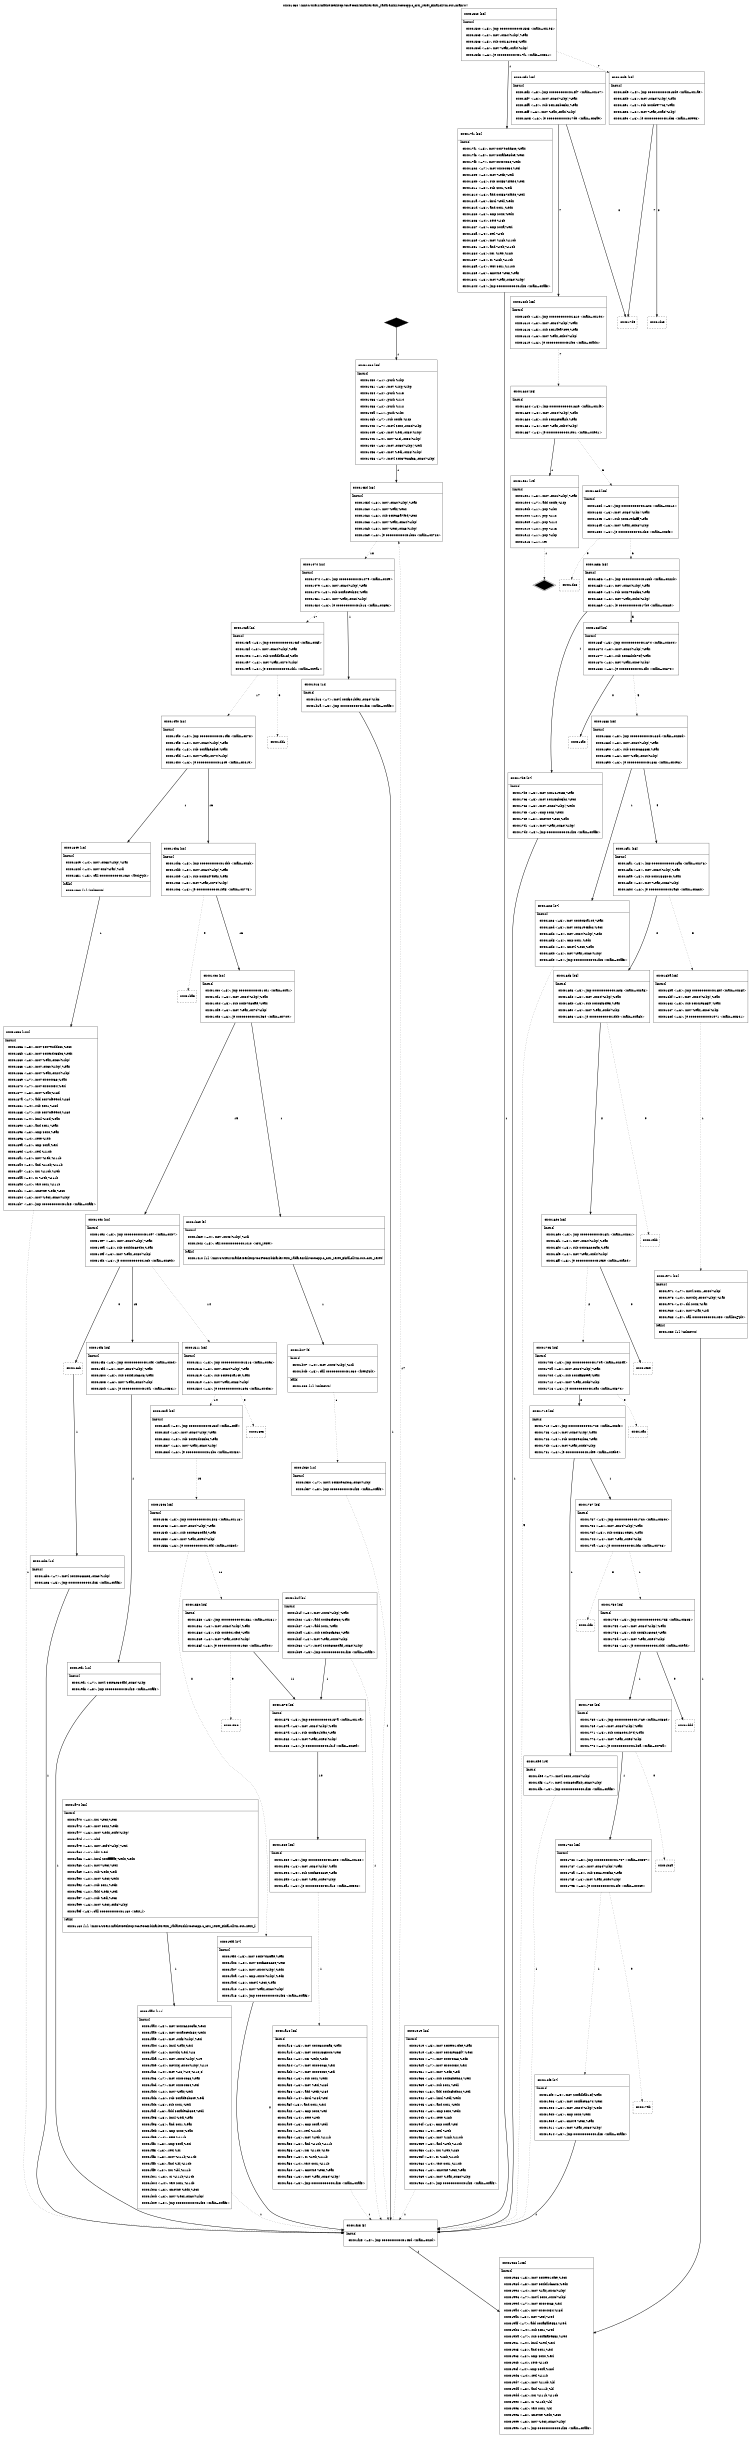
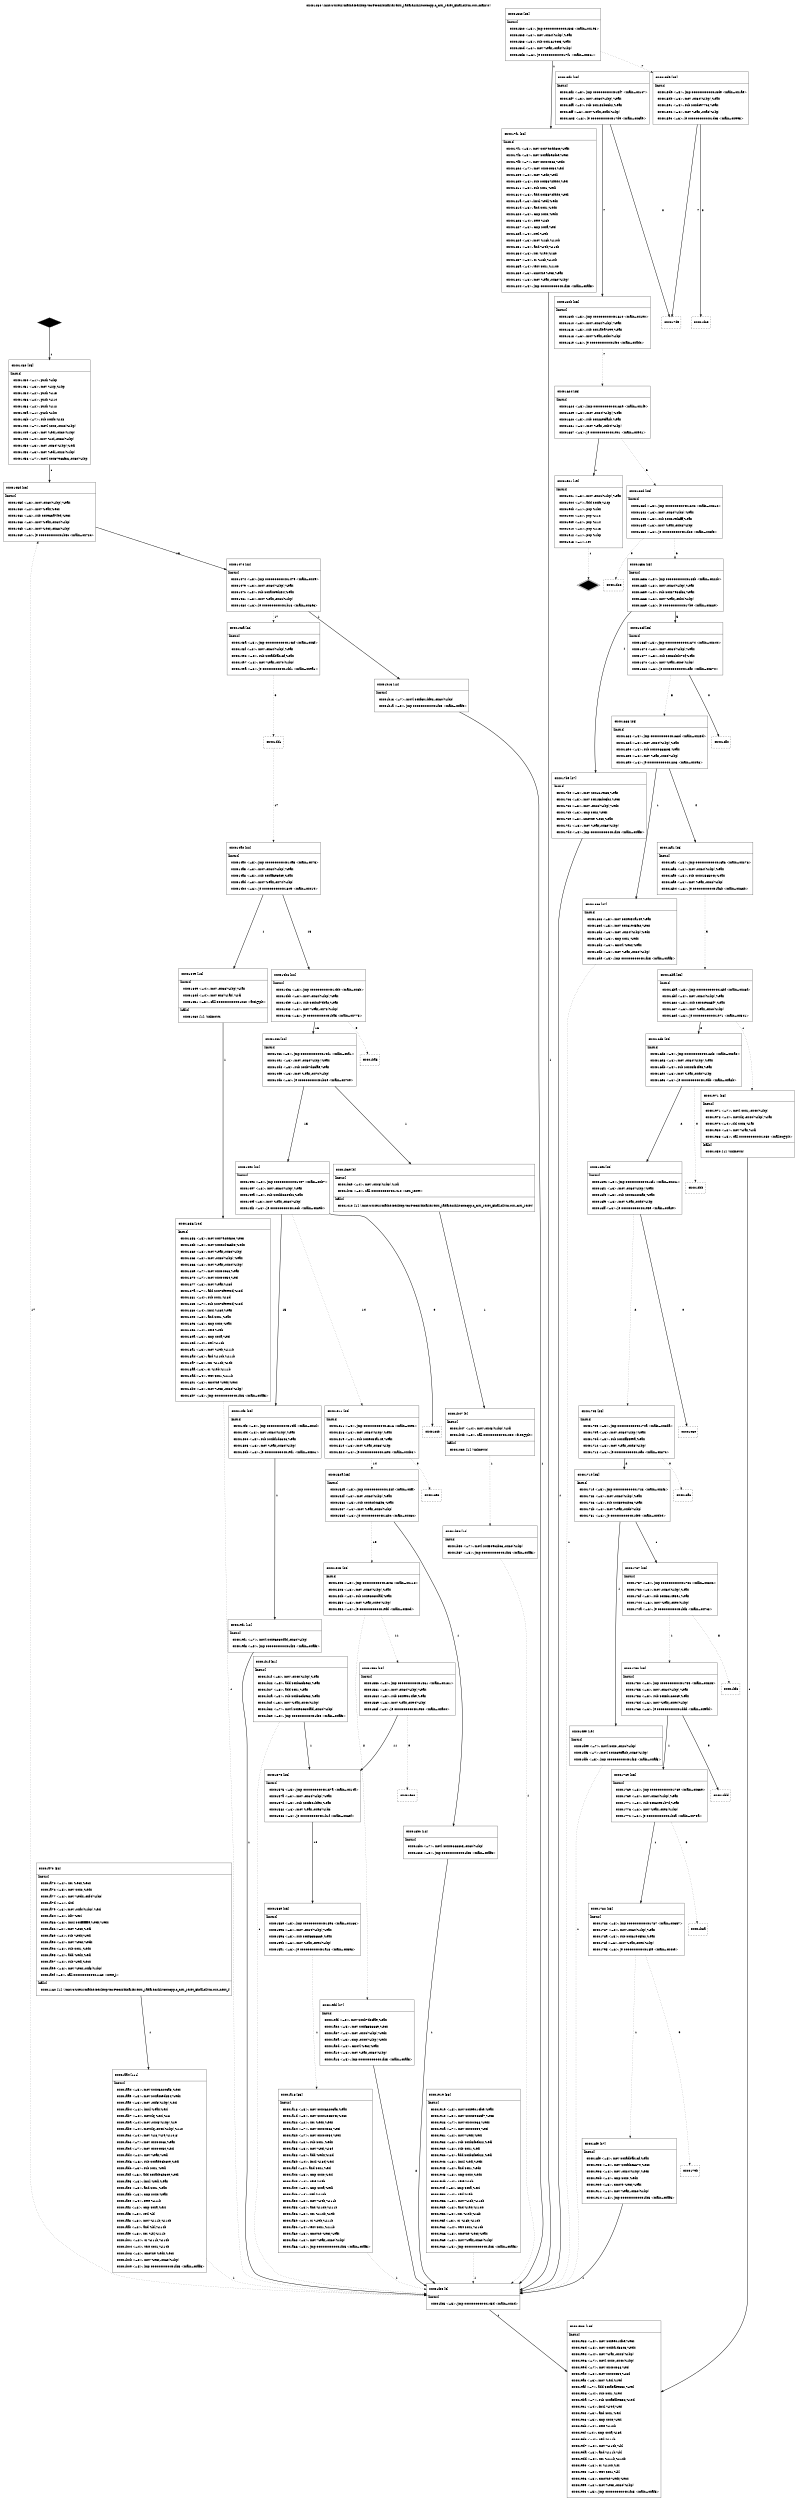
(371, 549) -> (160, 548)
(244, 695) -> (273, 794)
(646, 933) -> (700, 1027)
(75, 1464) -> (458, 1665)
(524, 1525) -> (568, 1542)
